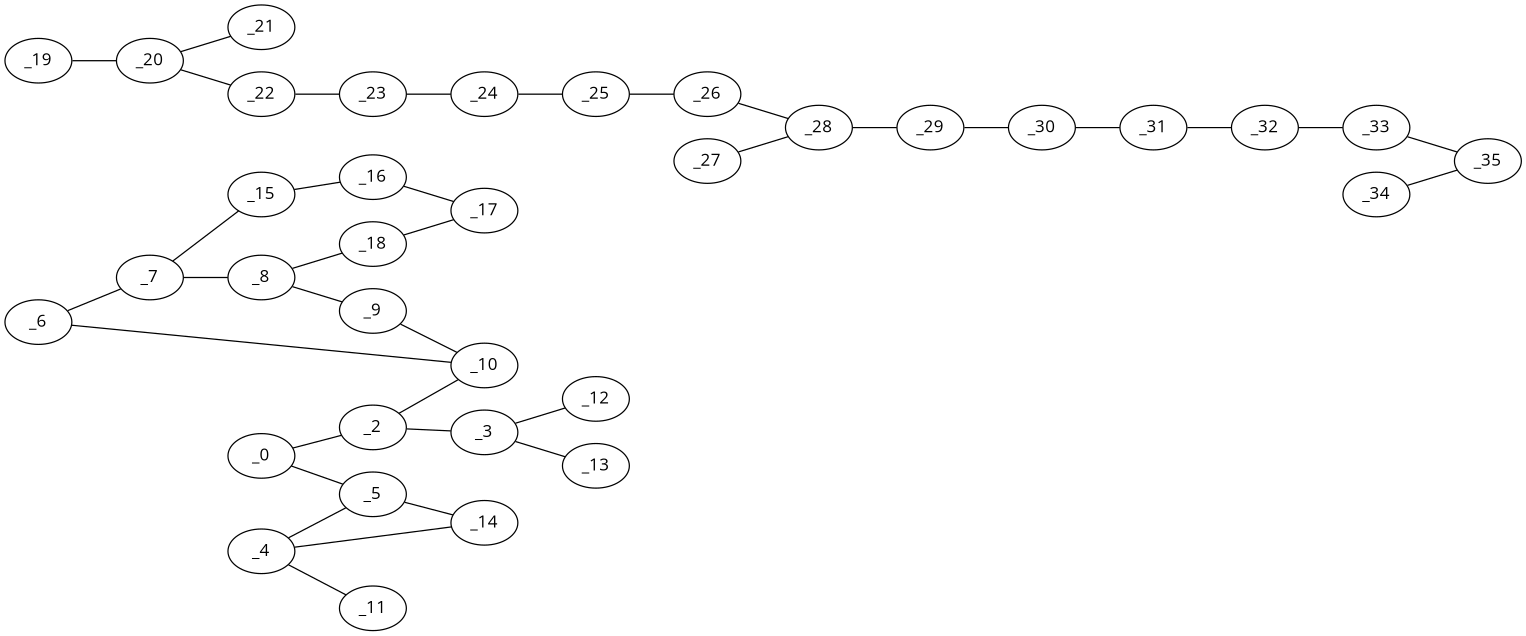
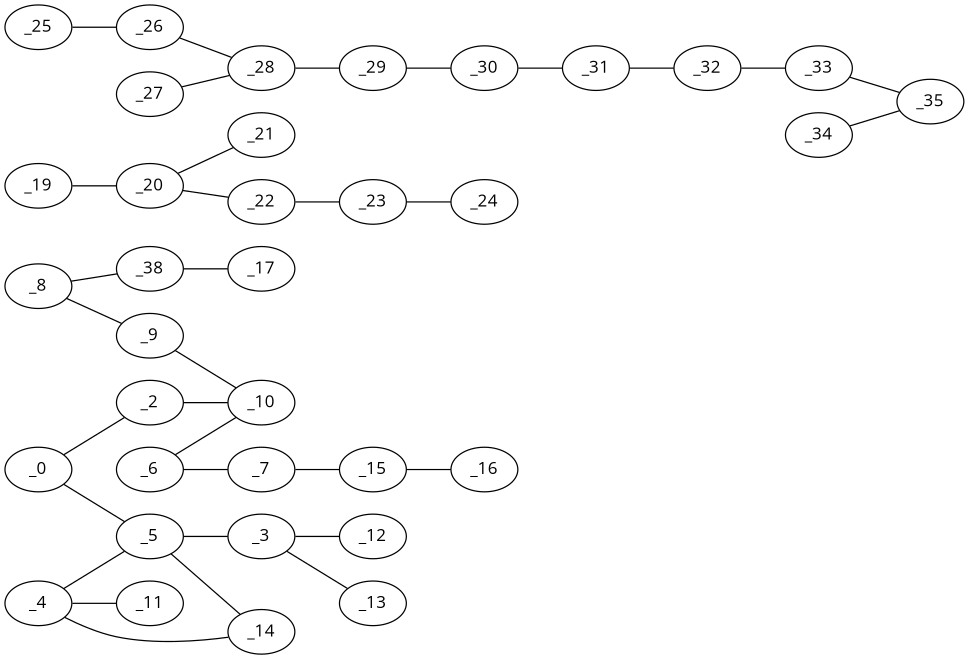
(540, 94) -> none
(429, 194) -> none
(373, 244) -> (150, 269)
(206, 278) -> none
(429, 430) -> (206, 536)
